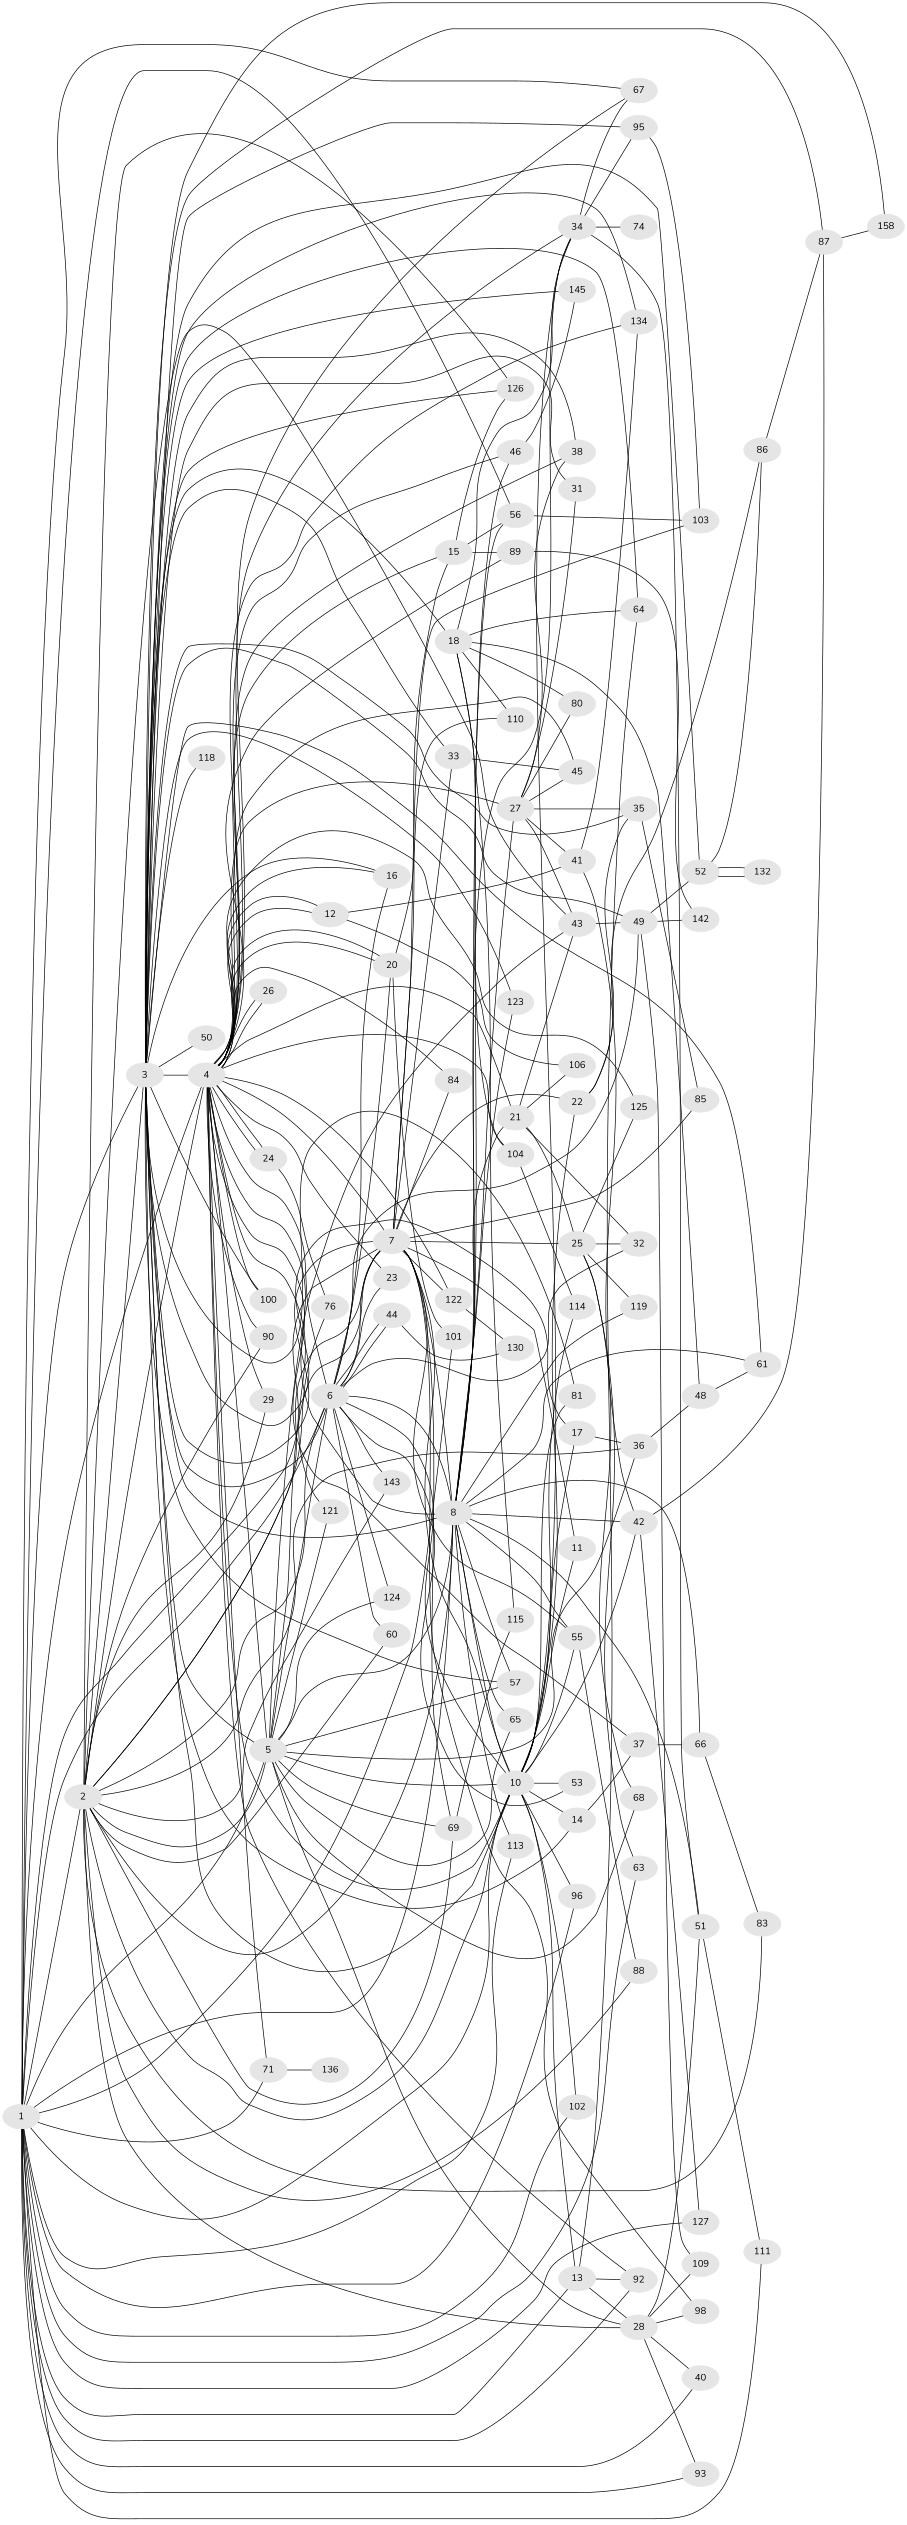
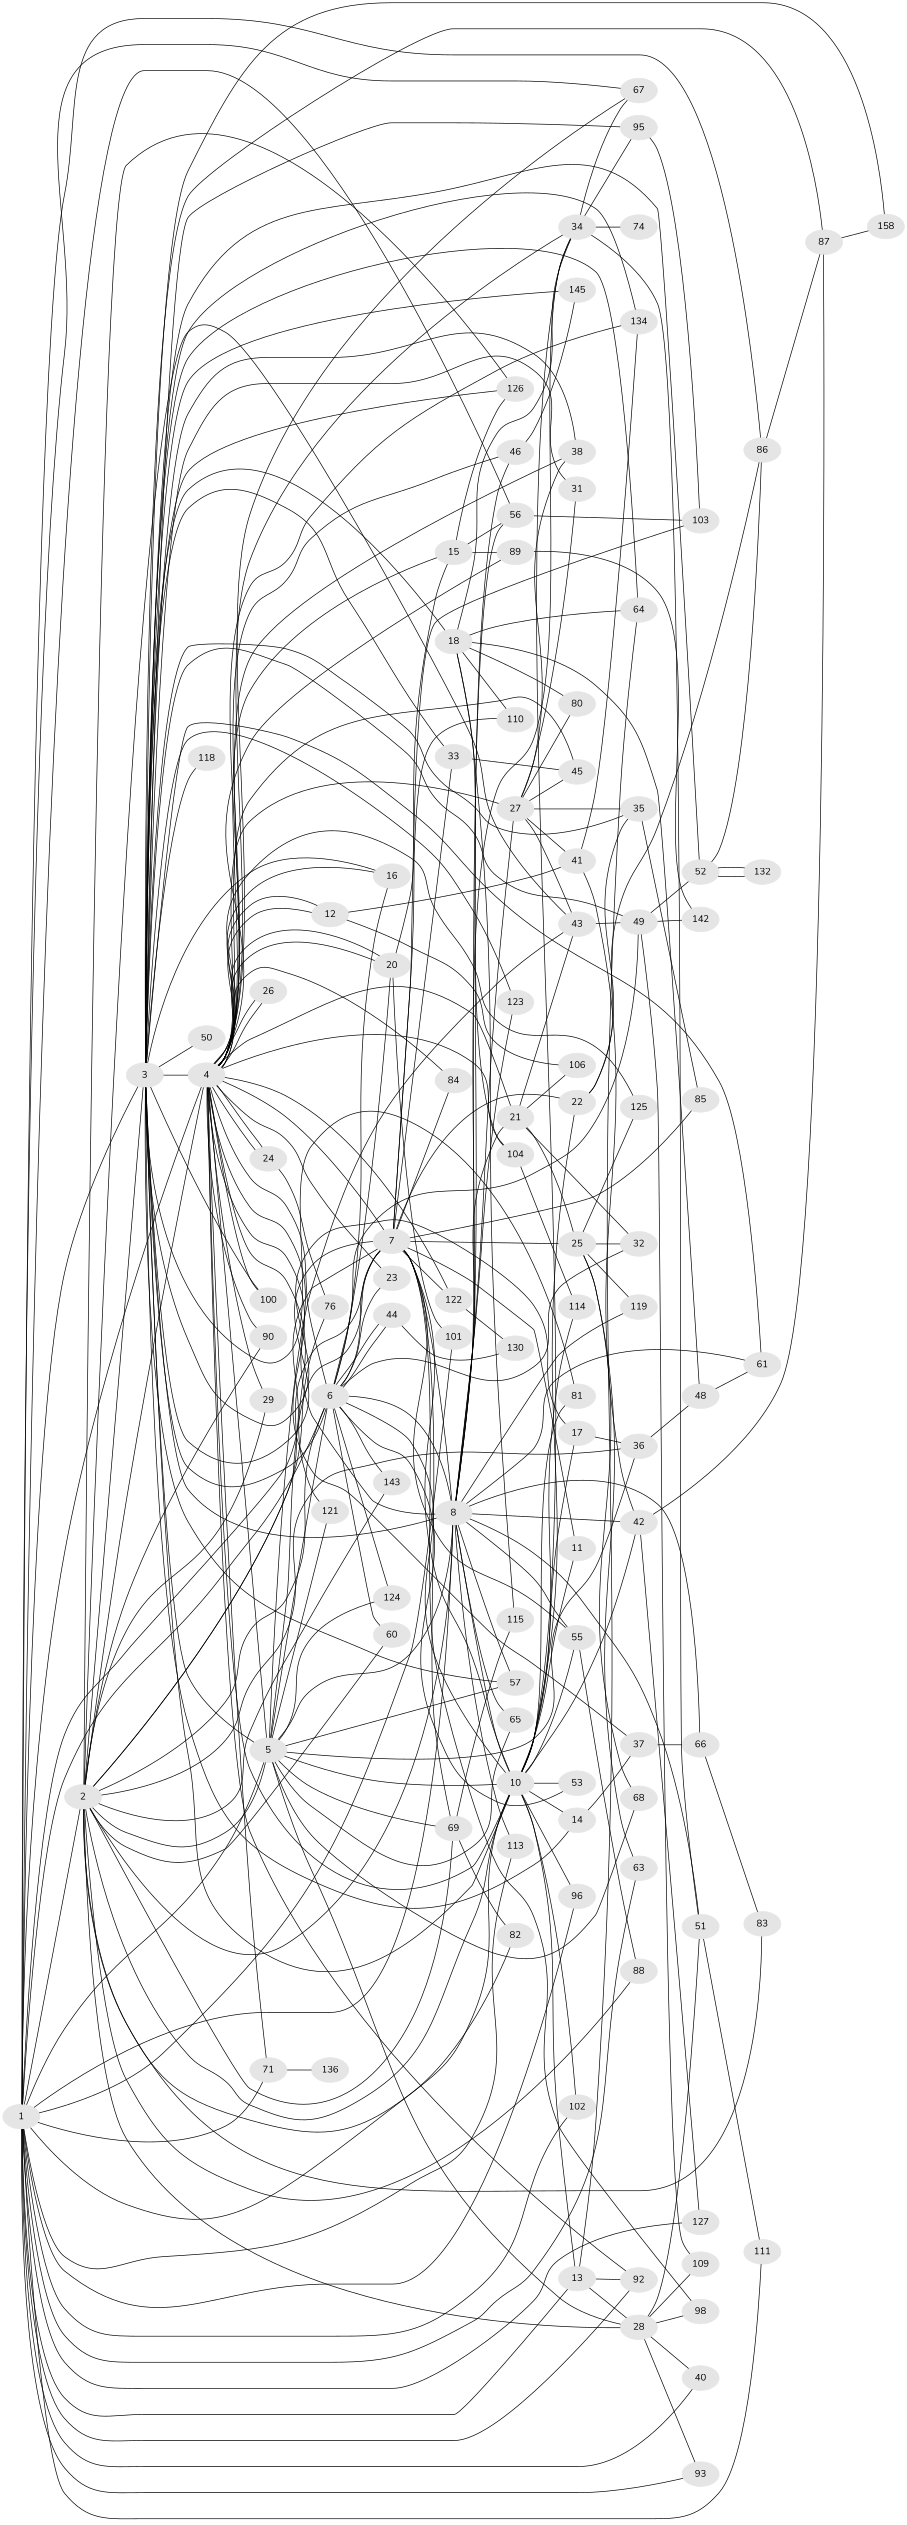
none -> (40, 584)
none -> (515, 1935)
